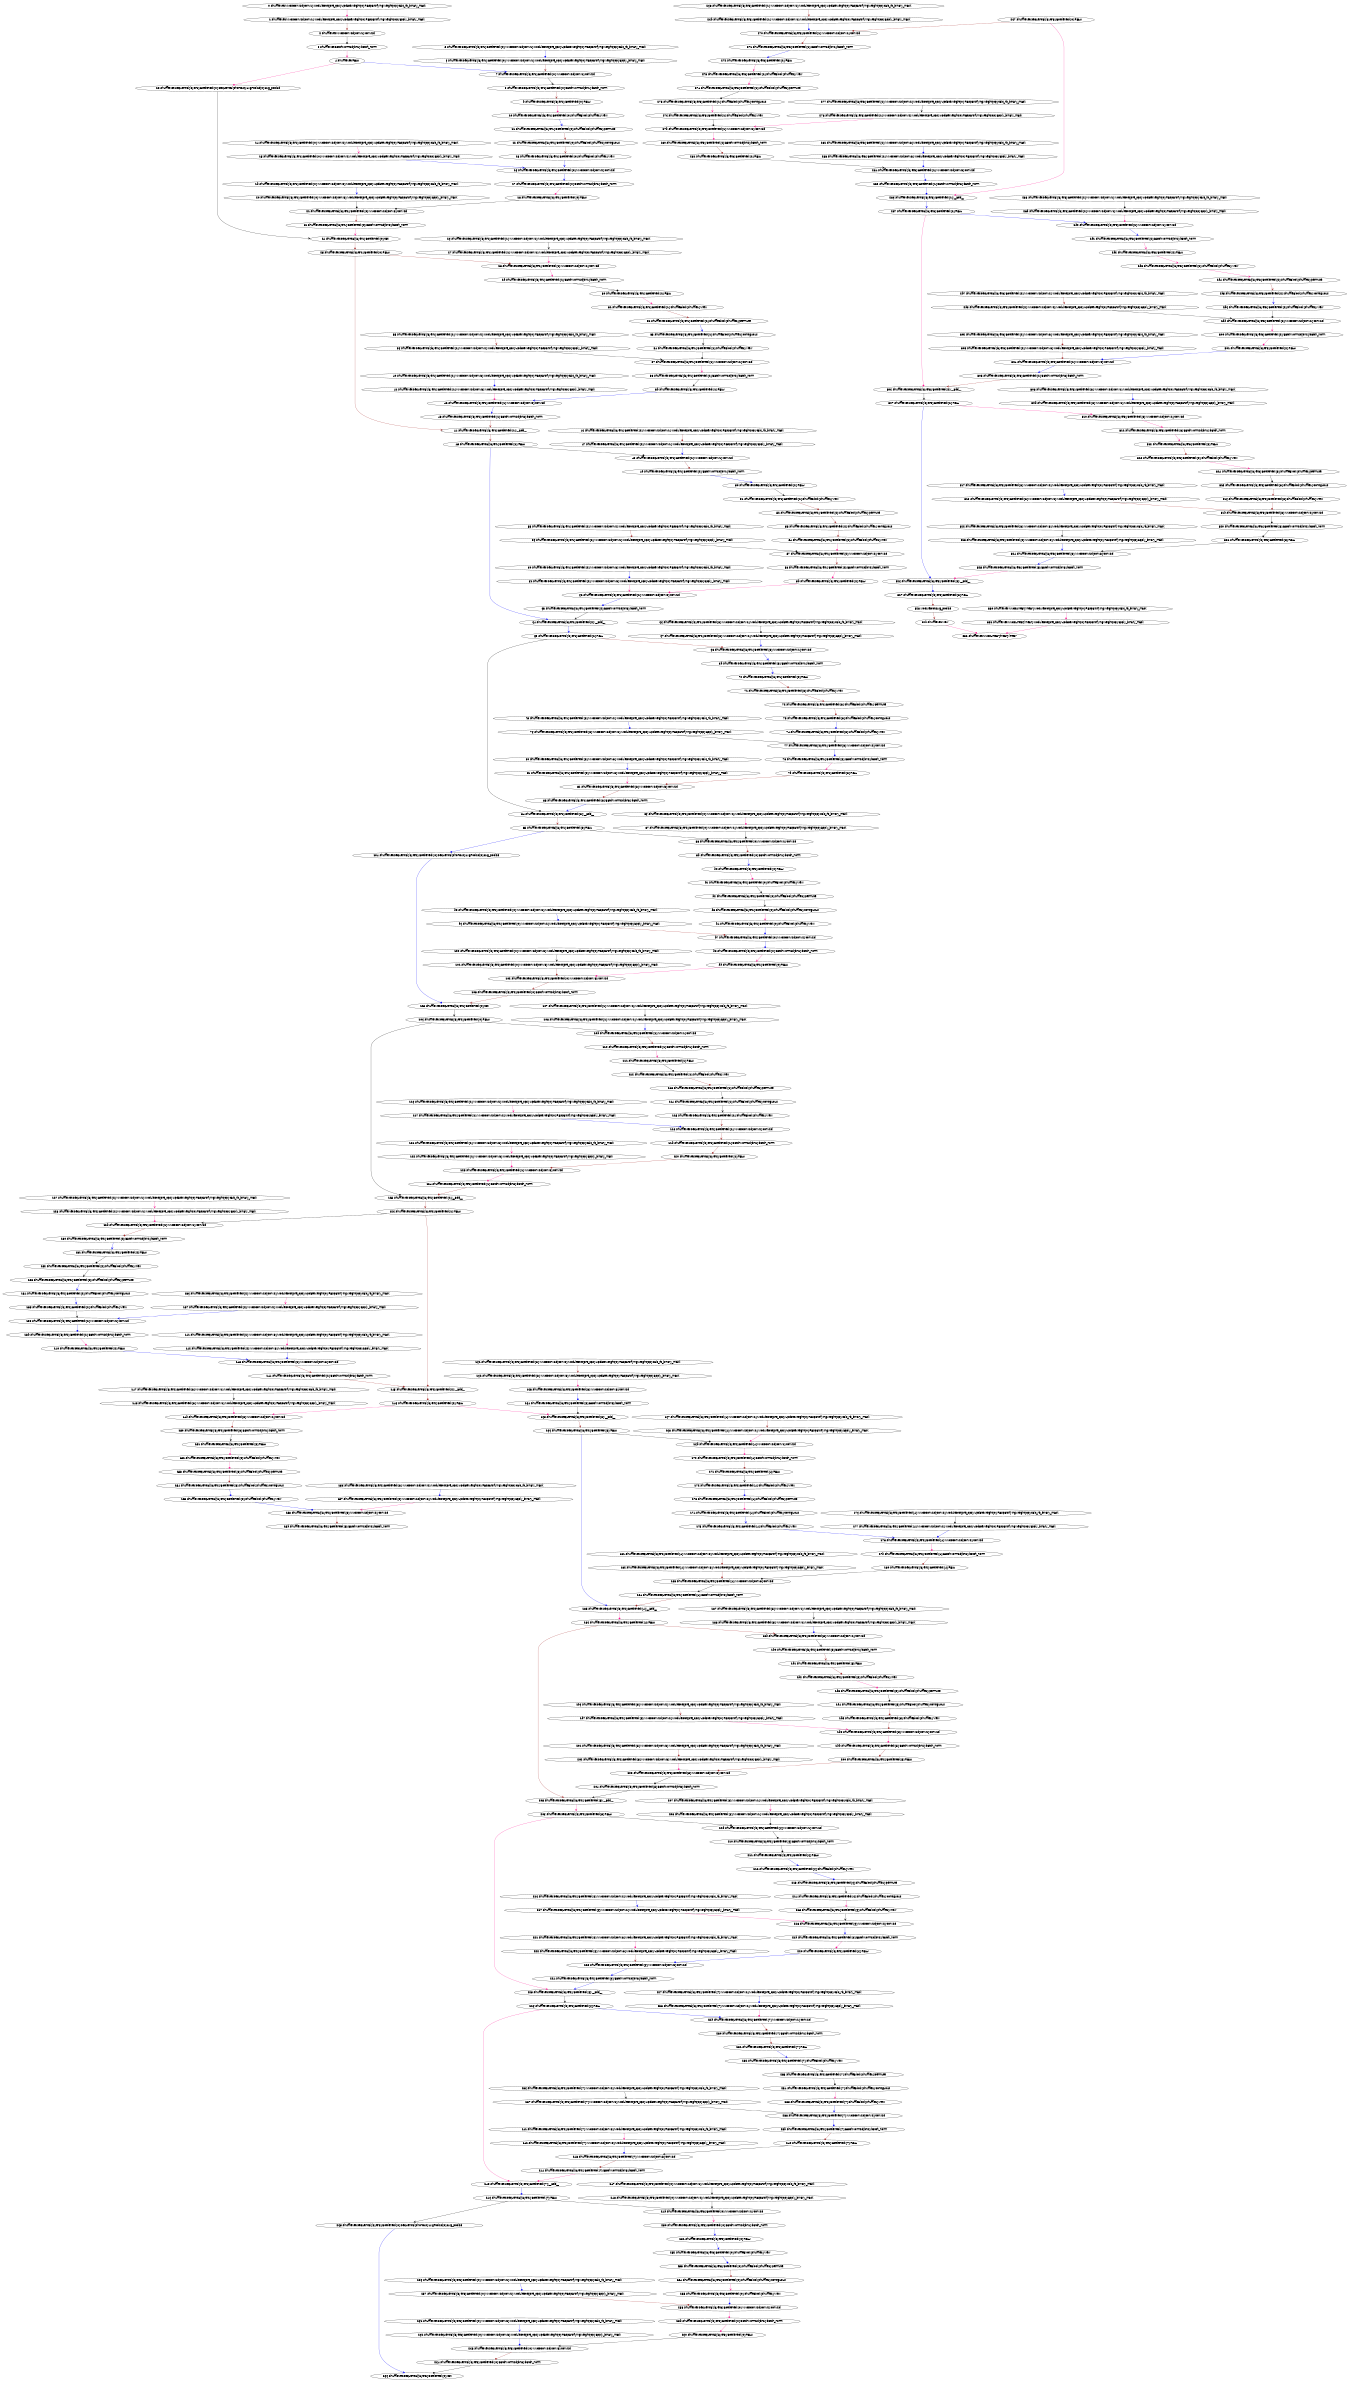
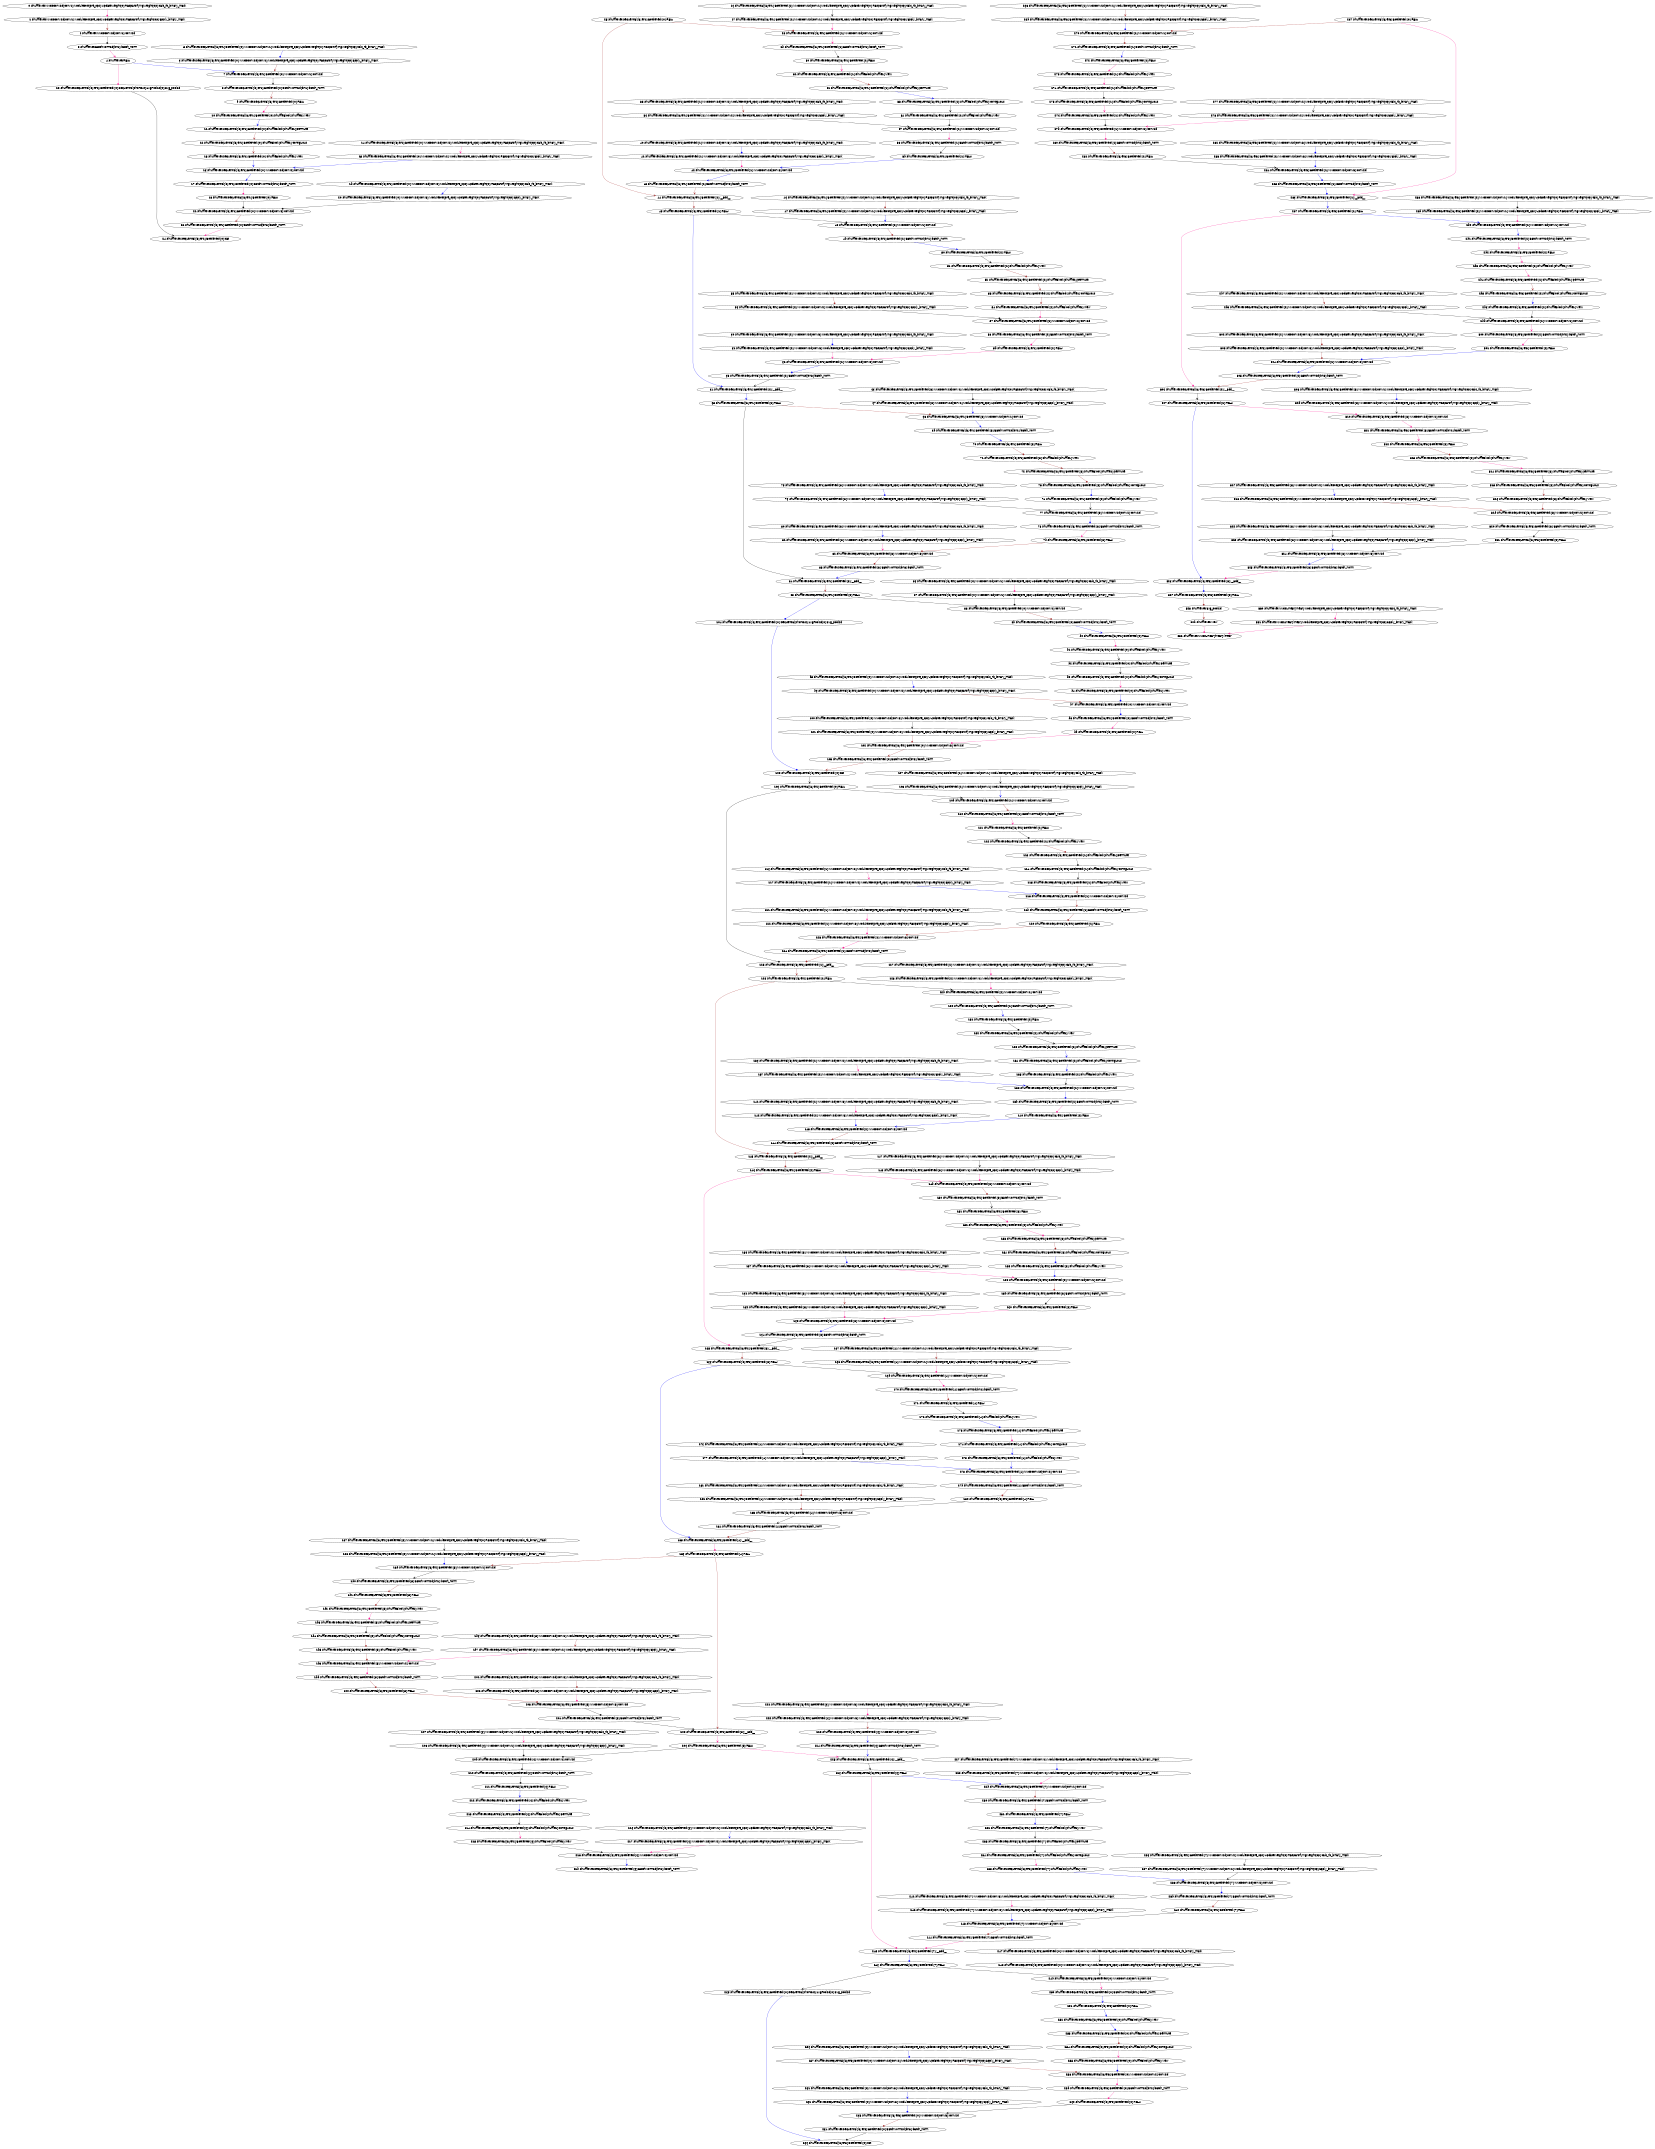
(355, 245) -> none
(933, 609) -> (1204, 609)
none -> (1042, 1308)
(833, 1951) -> none
